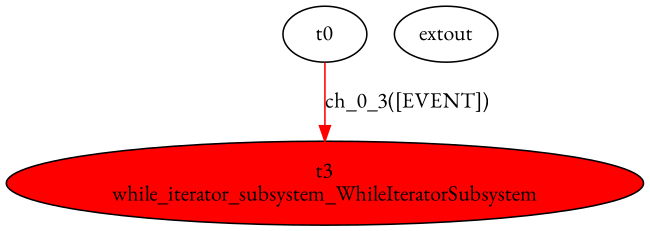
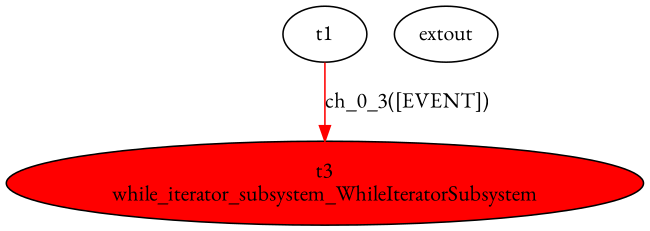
(325, 34) -> (325, 34)
